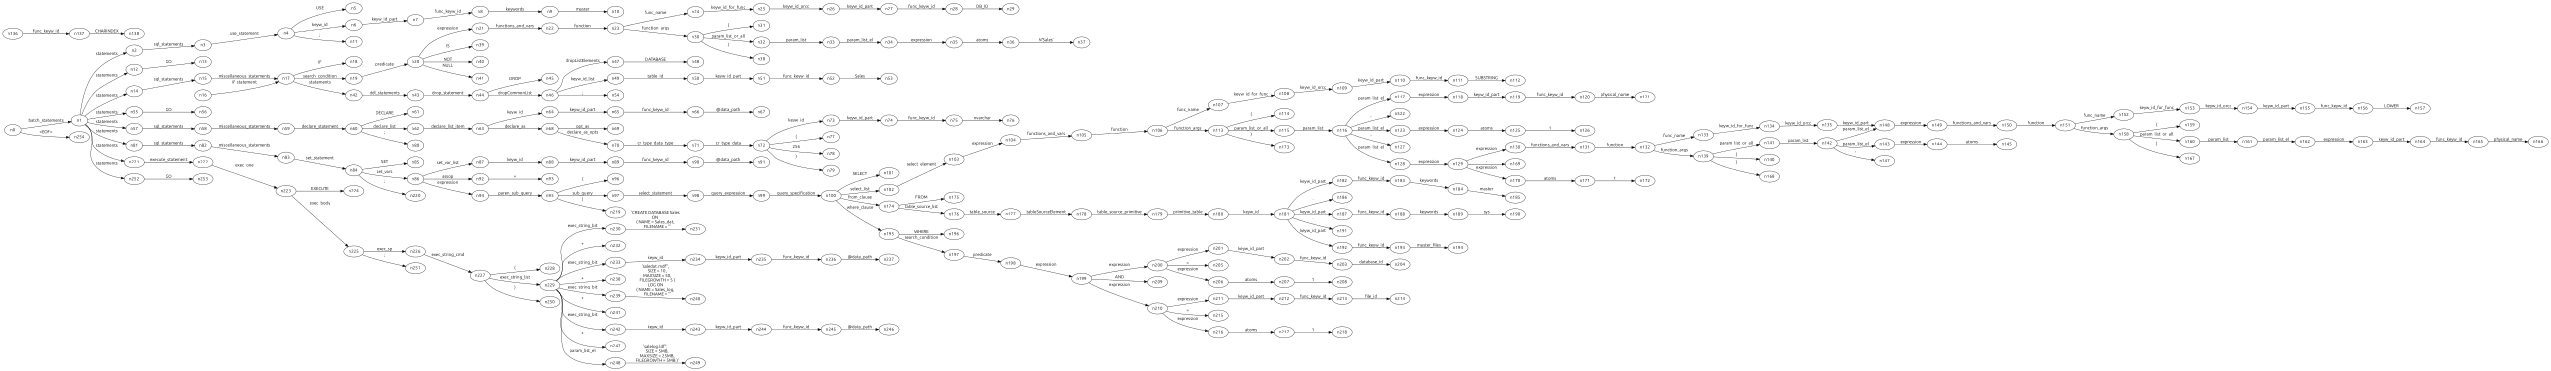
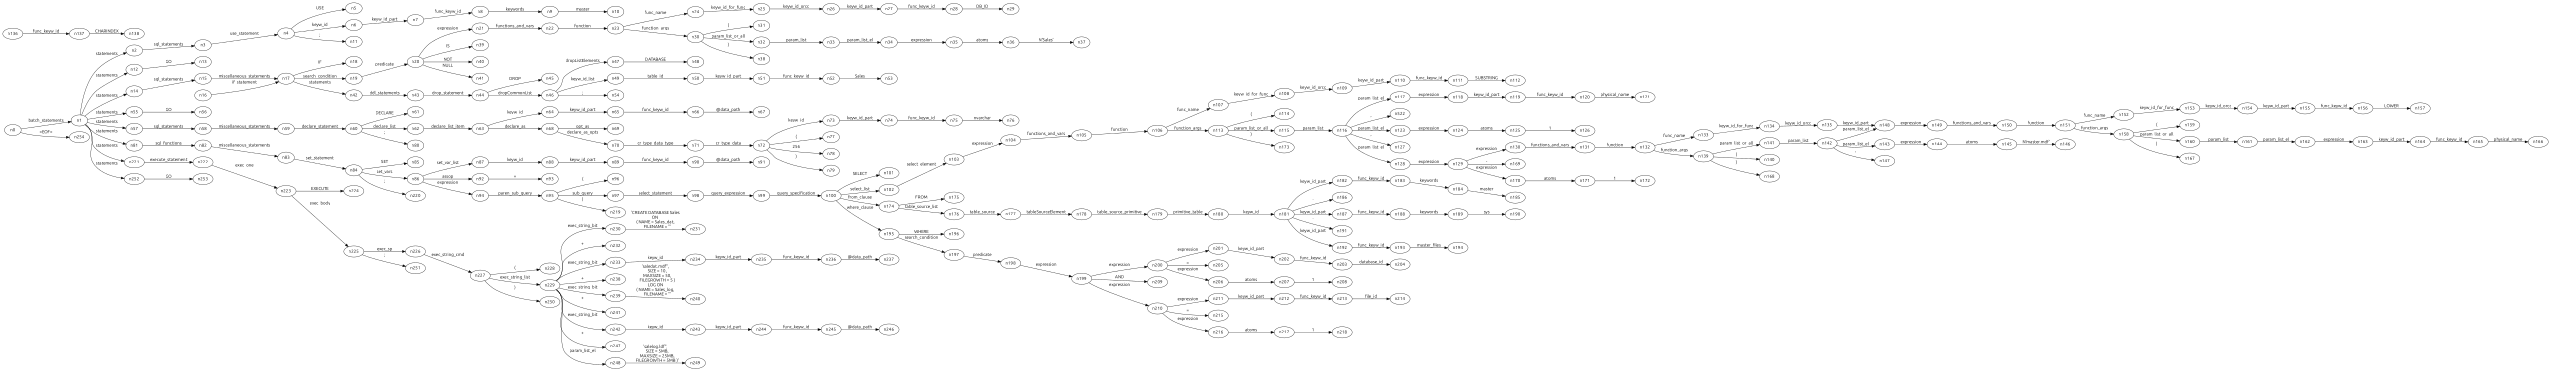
(169, 143) -> (169, 143)
none -> (2065, 144)
